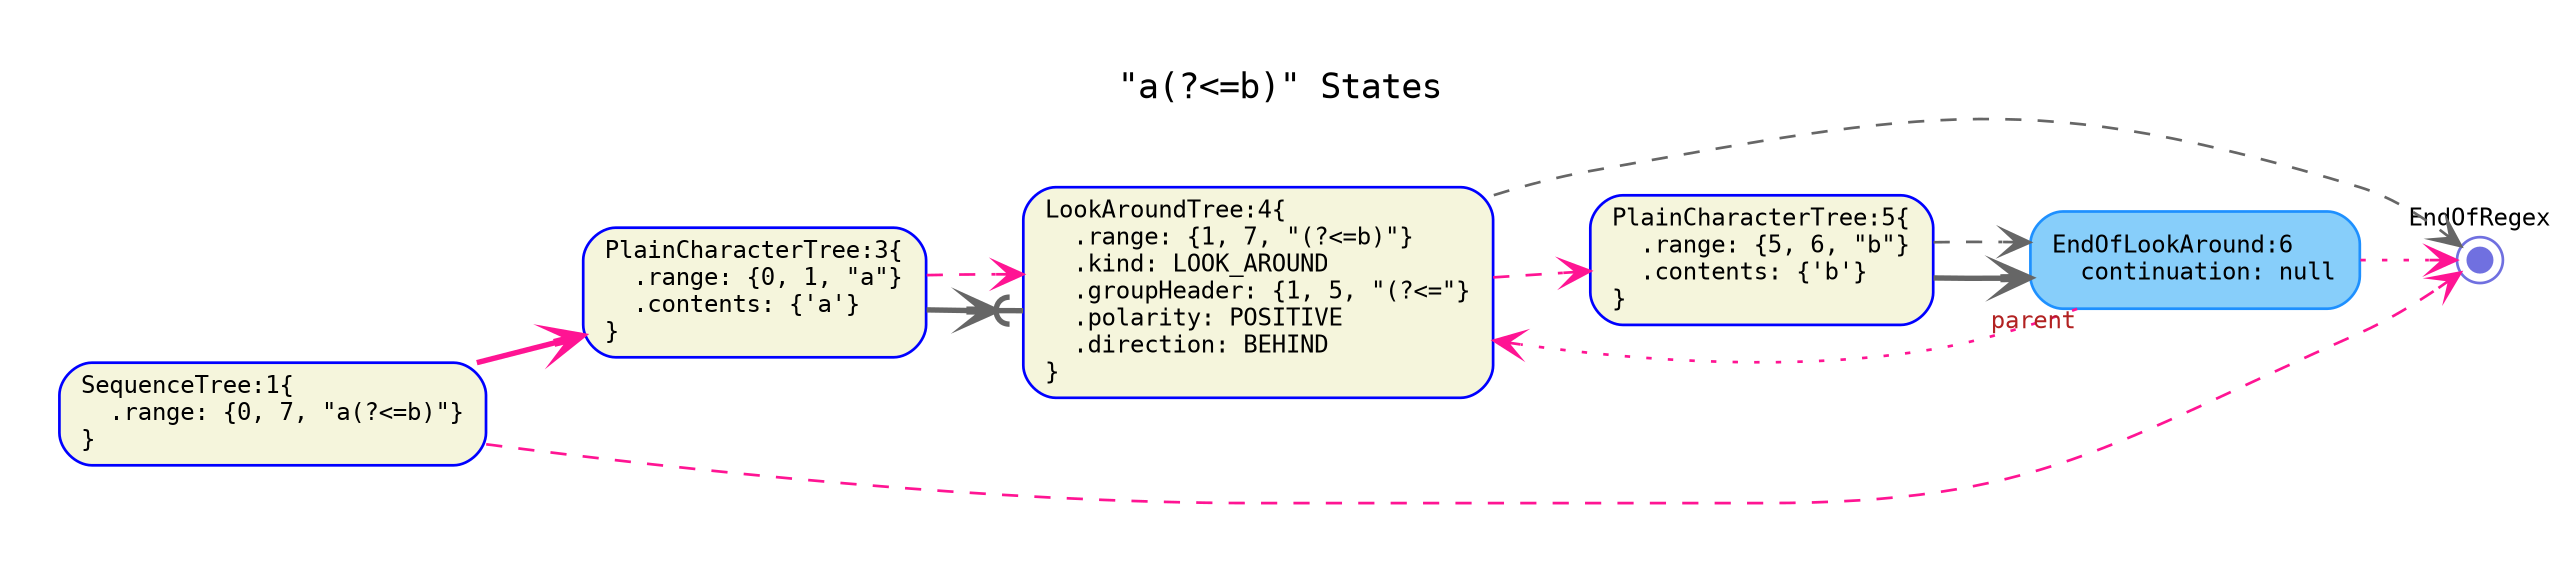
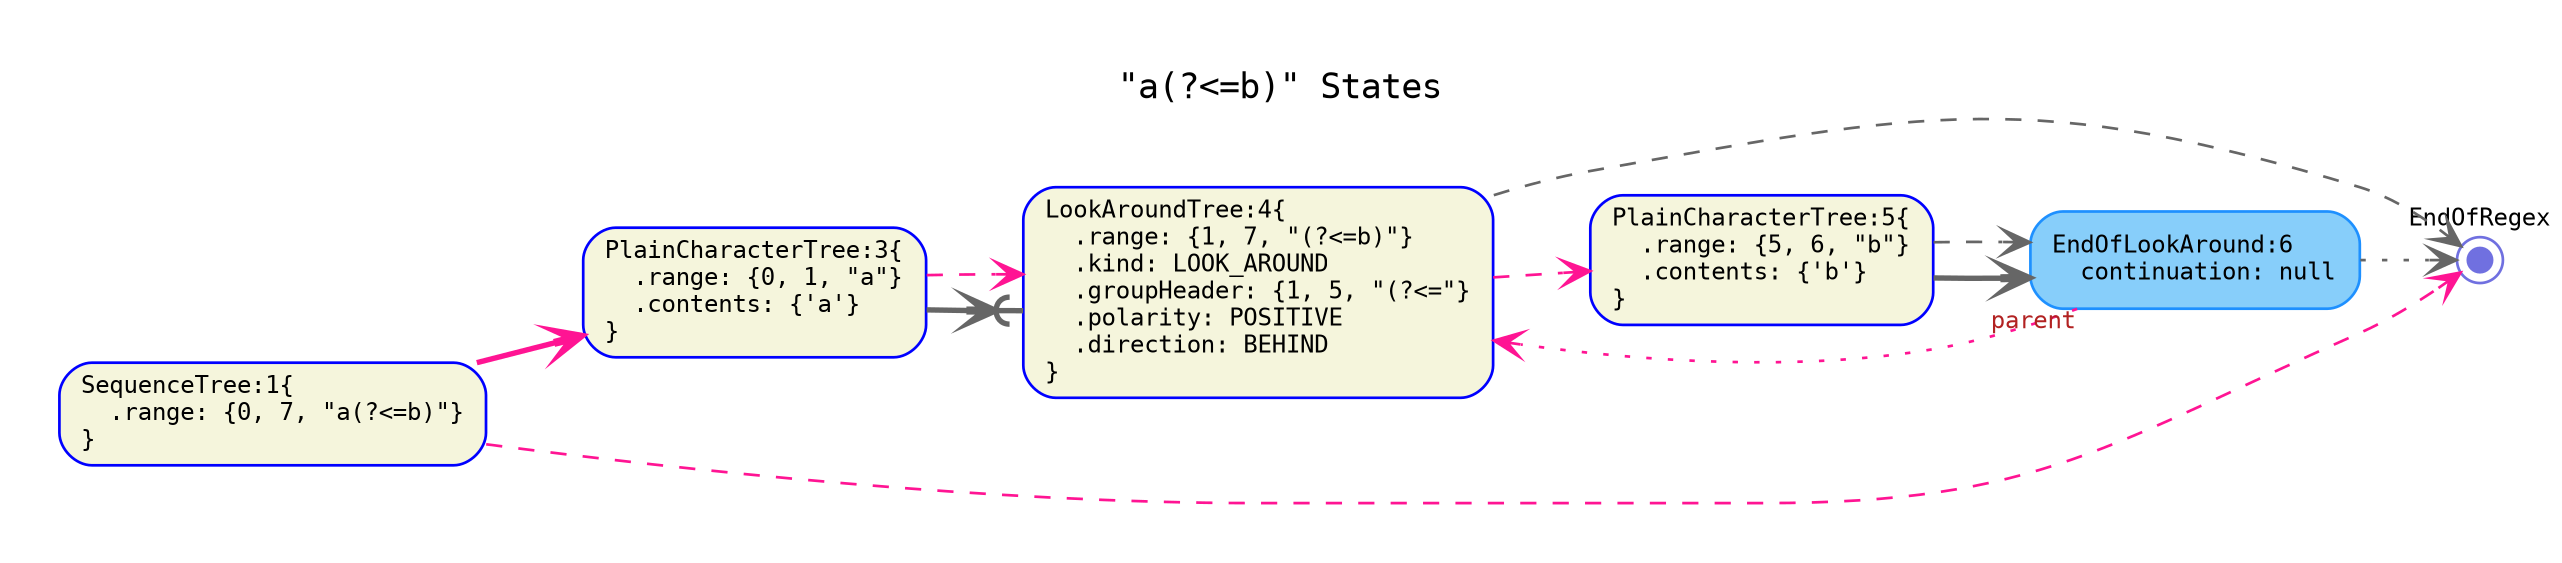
(2395, 260) -> (2395, 260)
